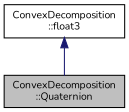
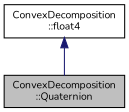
(64, 21) -> (64, 21)
